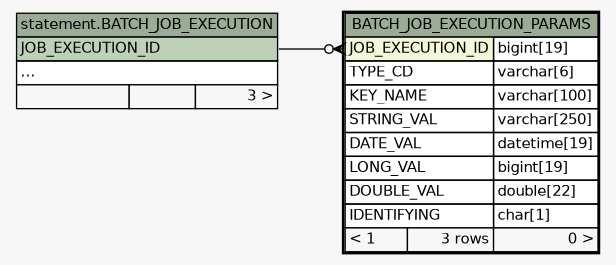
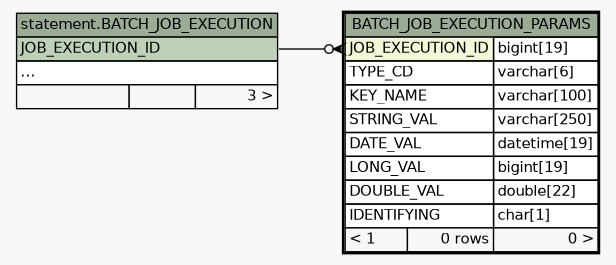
(465, 239) -> (465, 239)
